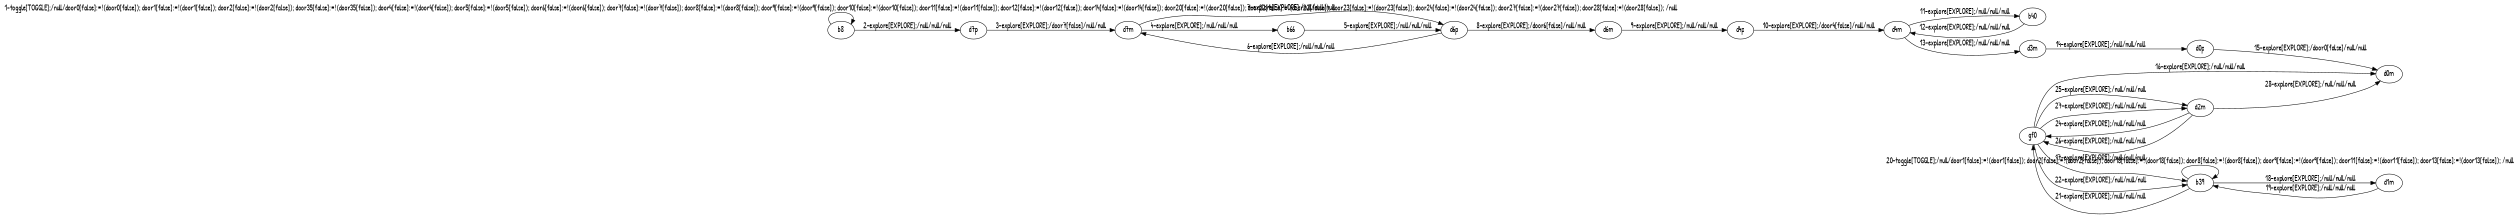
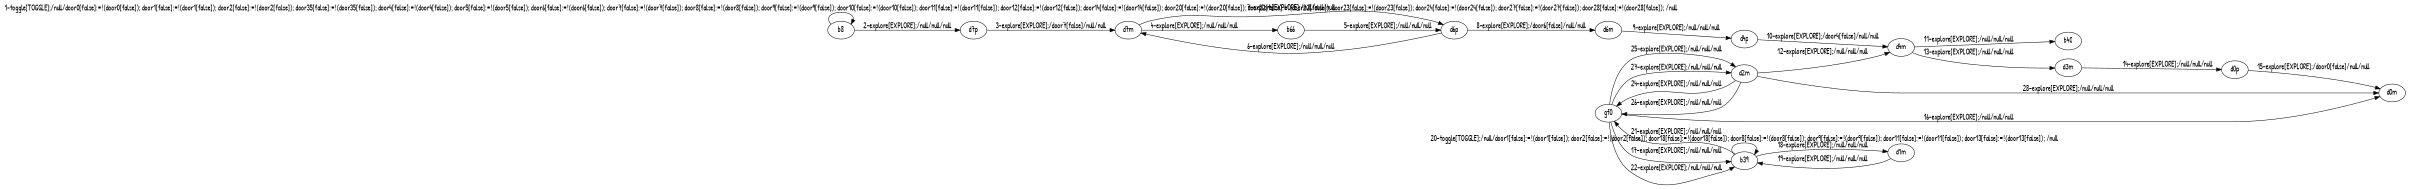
(1971, 38) -> (1822, 67)
